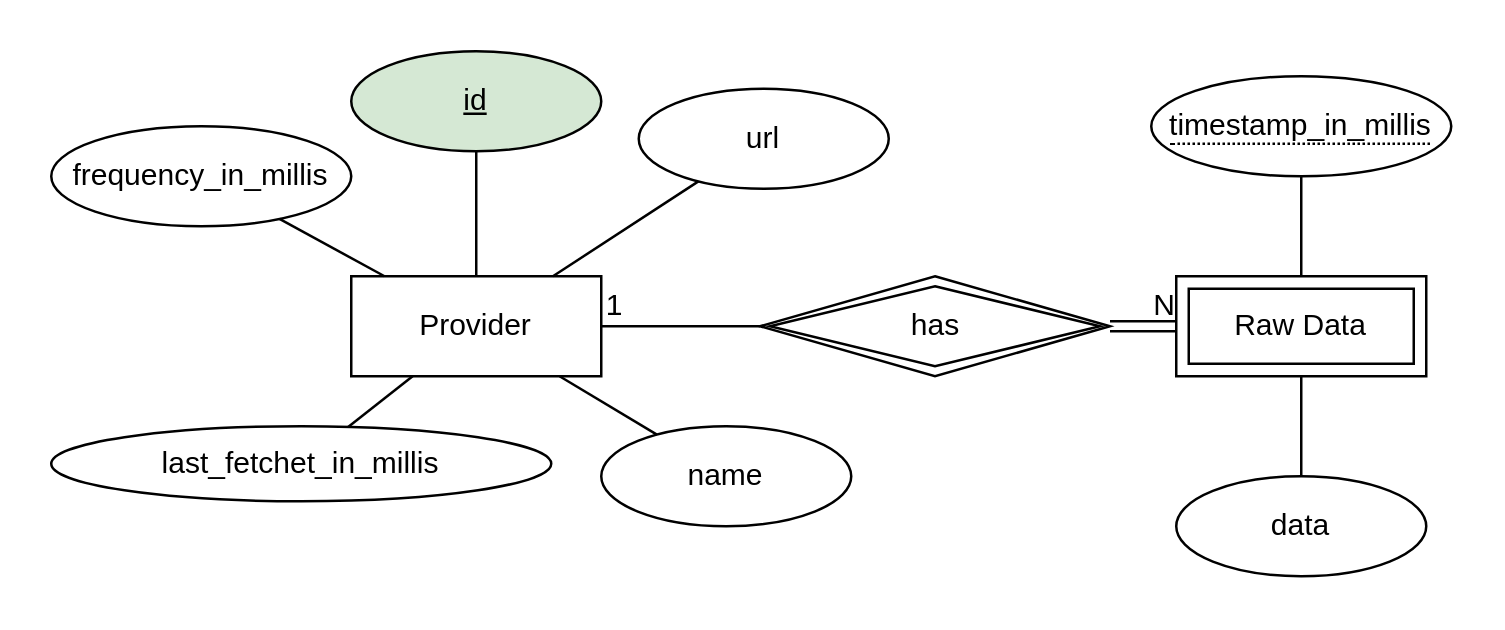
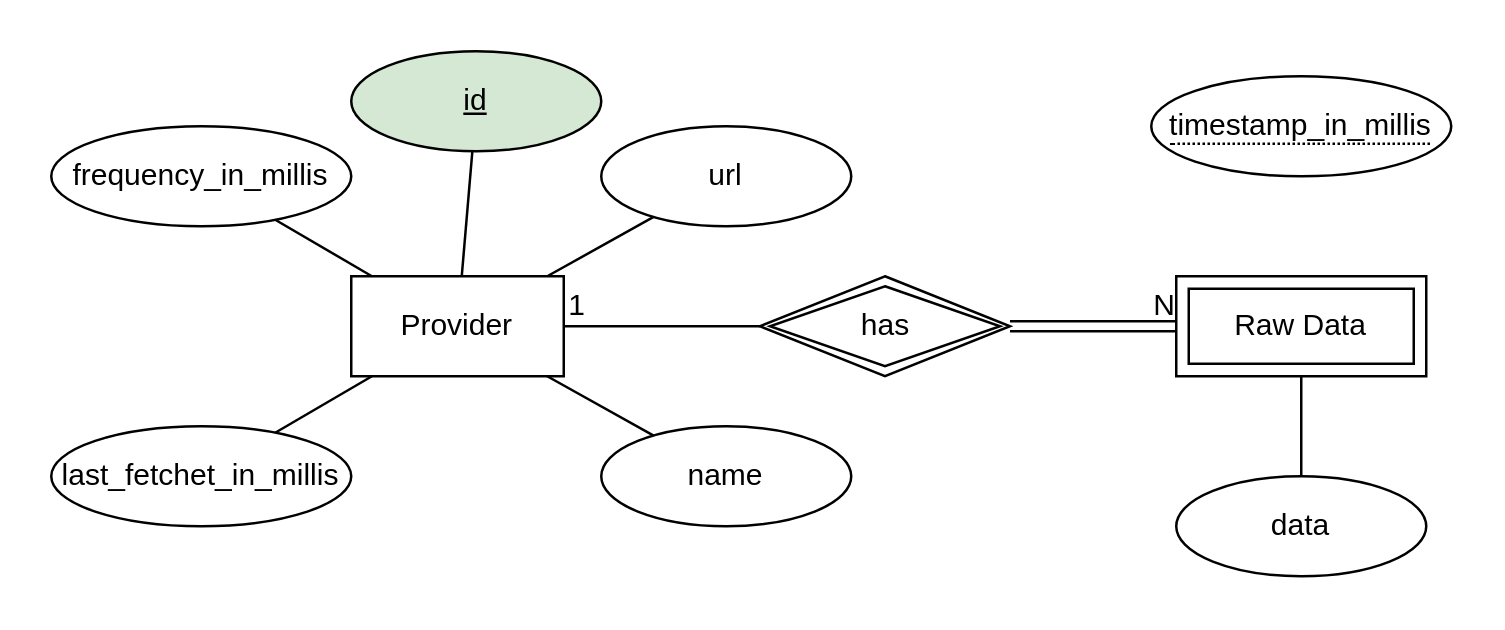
(764, 139) -> (726, 176)
(1301, 226) -> none
(476, 326) -> (458, 326)
(935, 326) -> (885, 326)
(301, 464) -> (201, 476)
